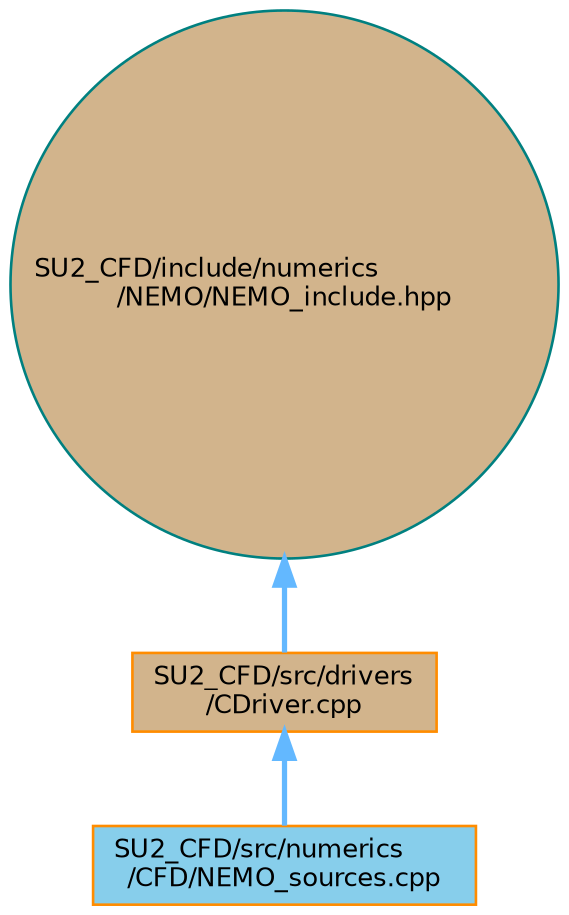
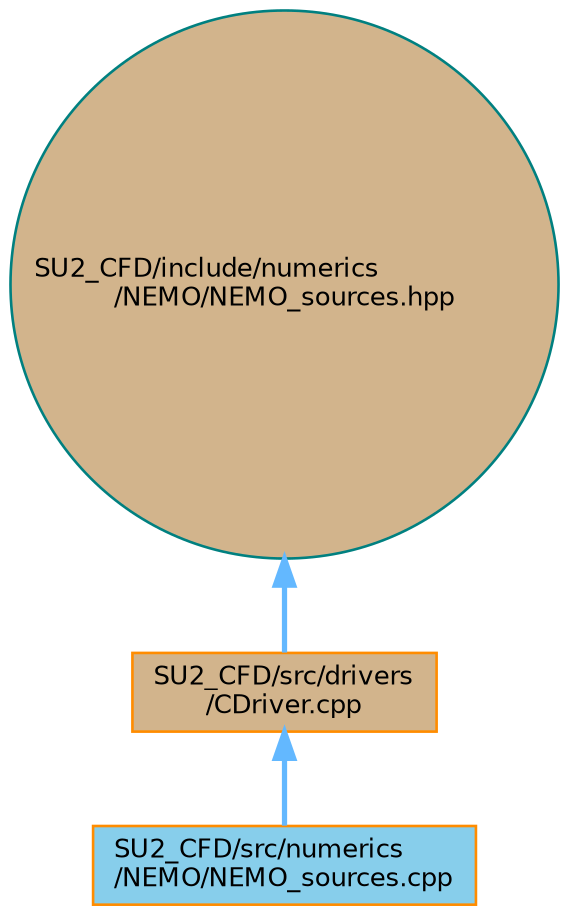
(285, 285) -> (285, 285)
(285, 865) -> (285, 865)
